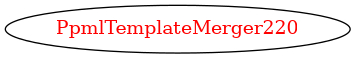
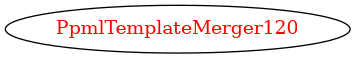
(178, 29) -> (178, 29)
